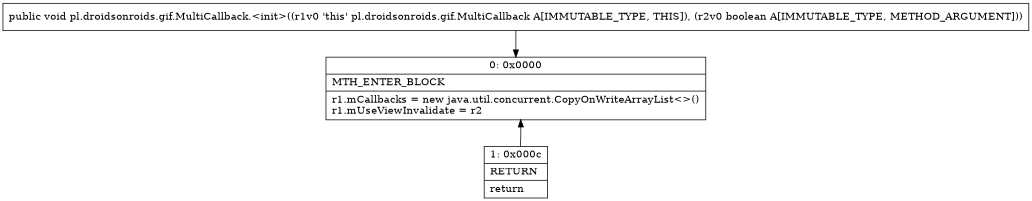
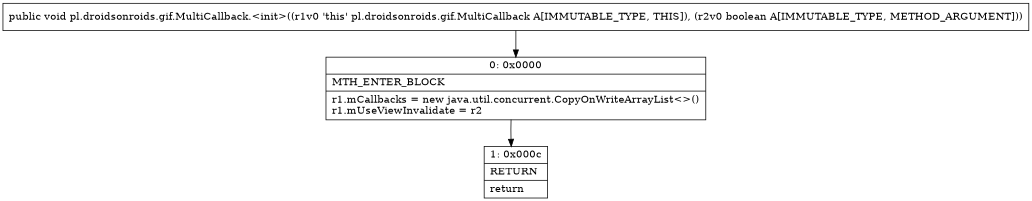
(521, 137) -> (511, 129)
